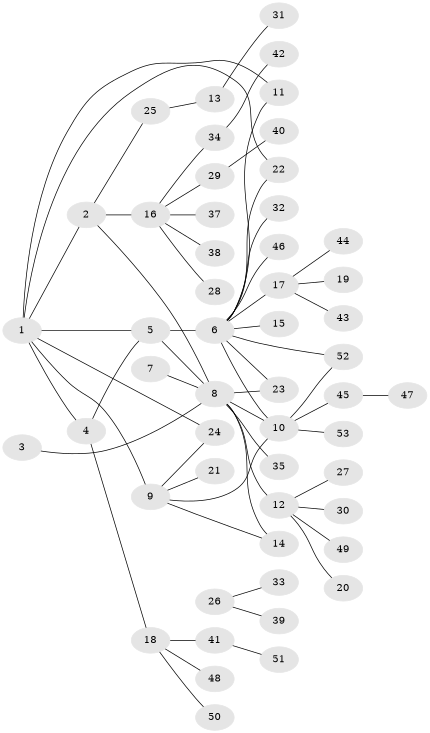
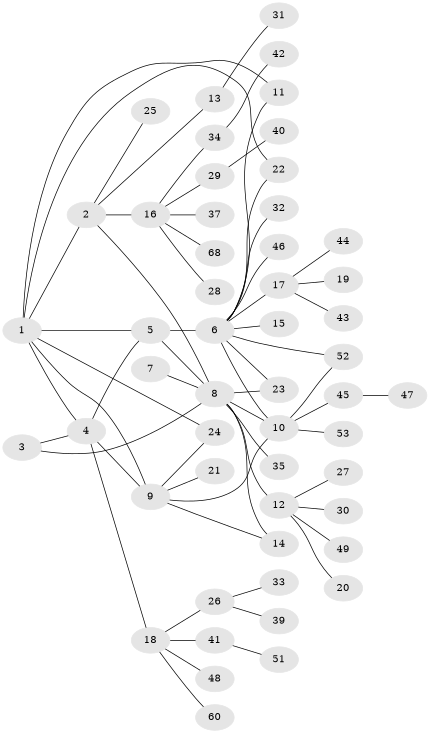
(183, 105) -> (151, 157)
(215, 253) -> (215, 253)
none -> (54, 439)
none -> (119, 464)
none -> (183, 621)
(215, 717) -> (215, 717)
